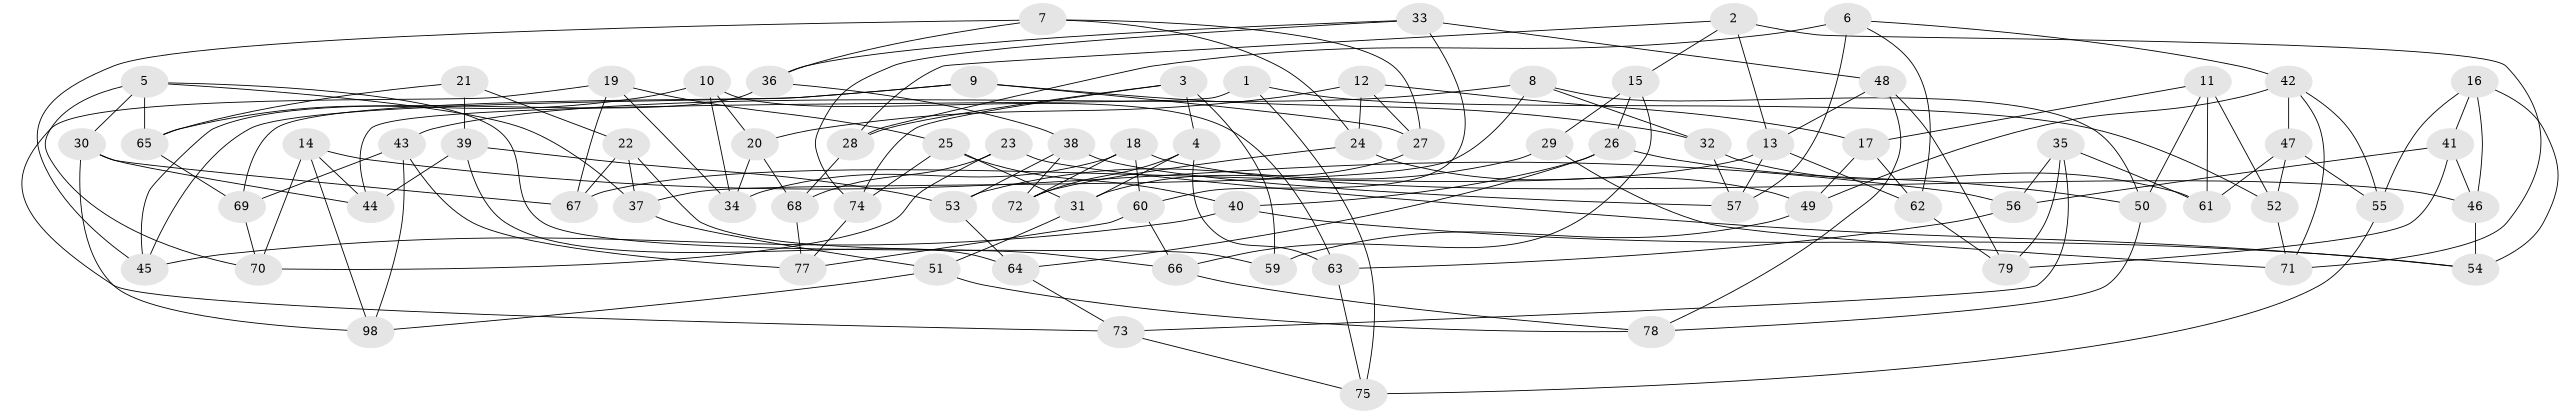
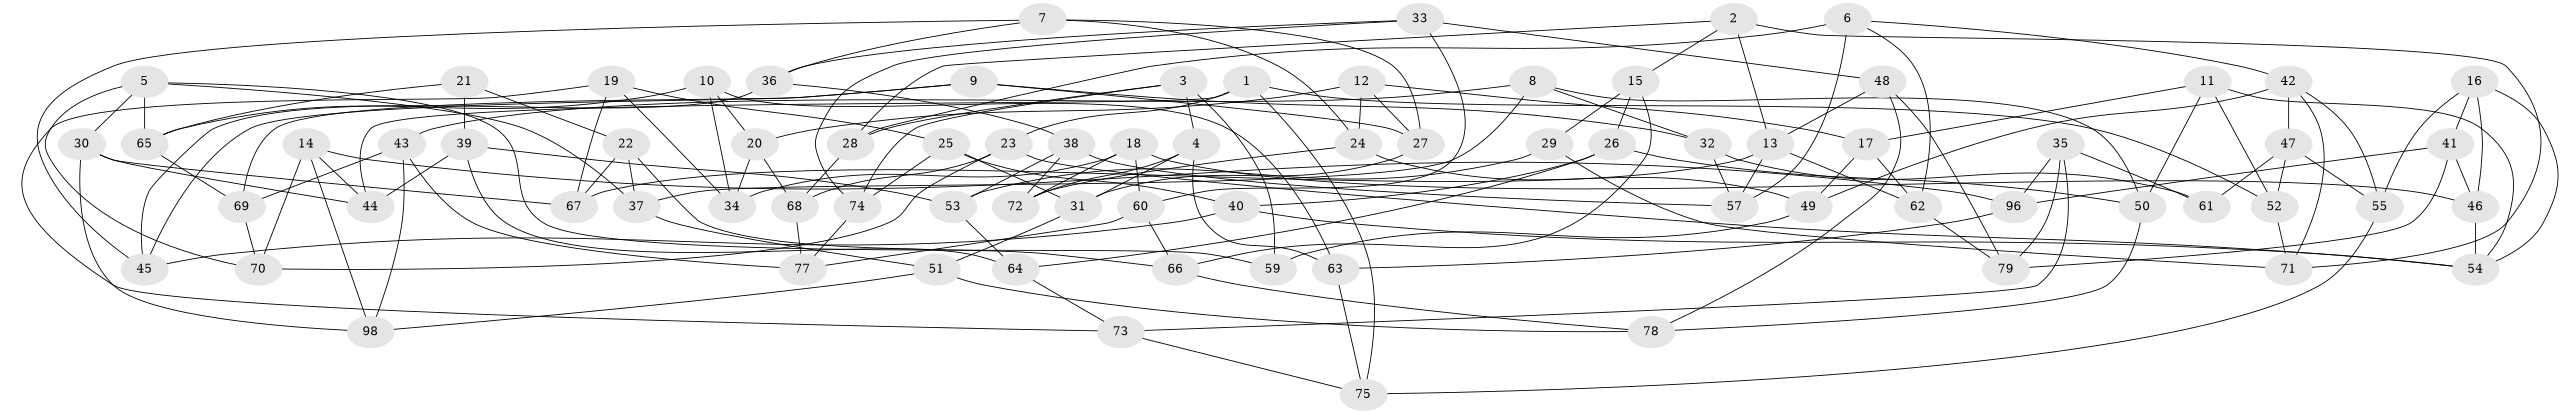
none -> (1097, 116)
(2207, 144) -> (2428, 111)
(2014, 207) -> (2014, 207)
